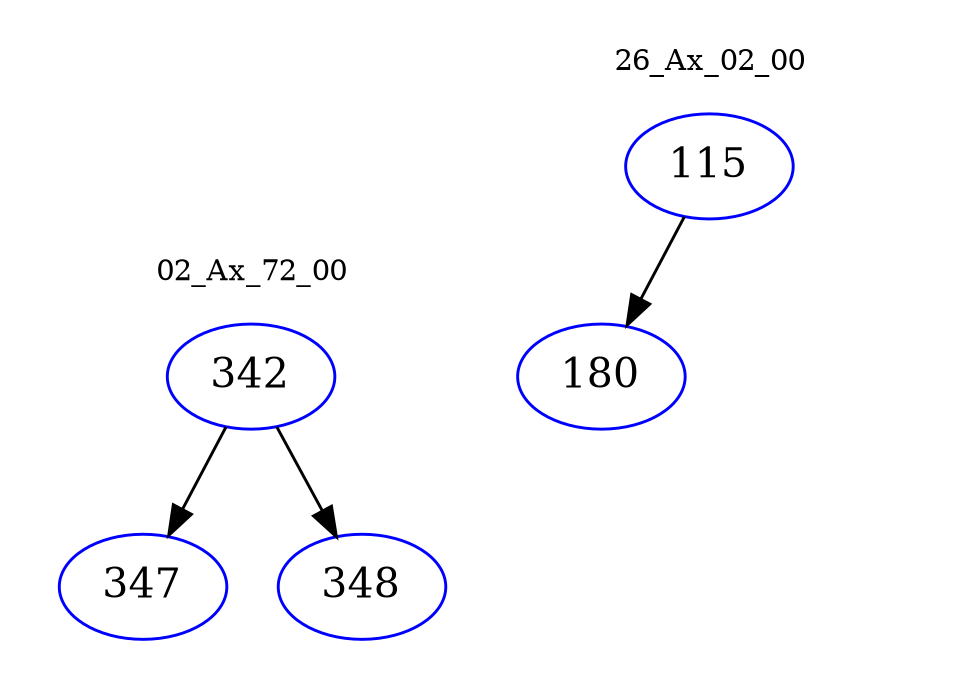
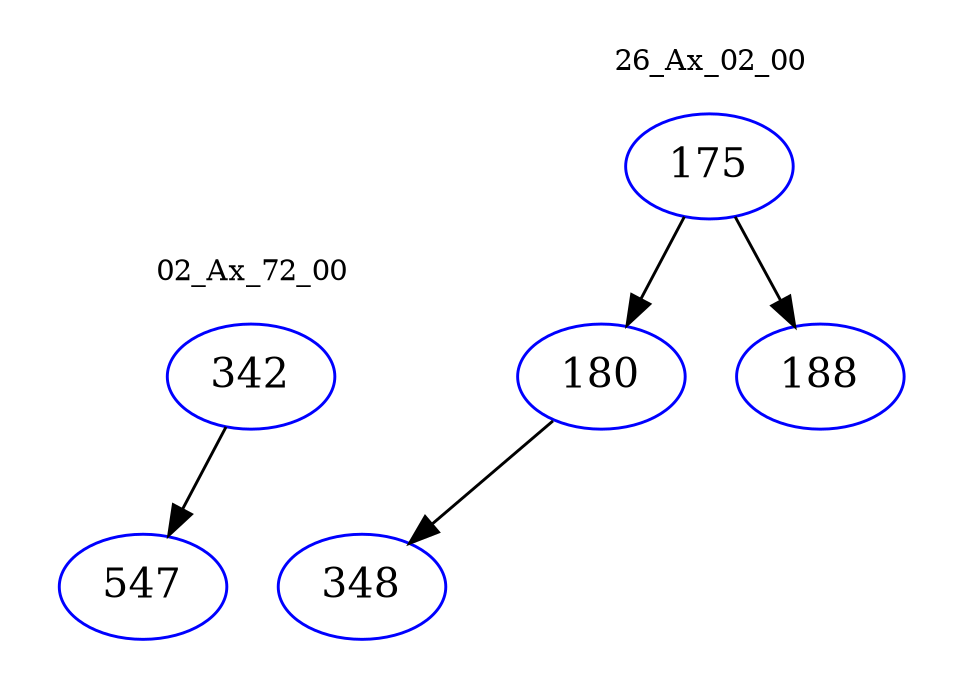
(709, 166) -> (709, 166)
none -> (820, 377)
(299, 469) -> (493, 472)
(143, 587) -> (143, 587)
